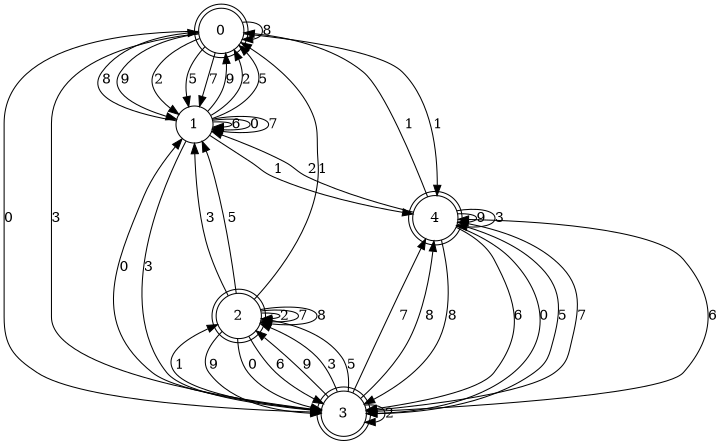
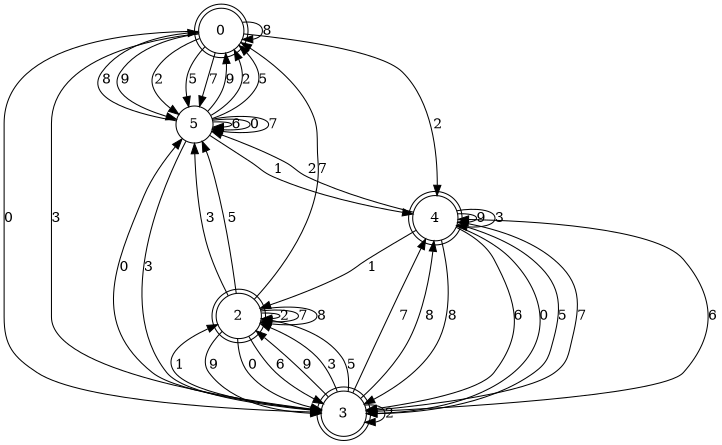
(371, 81) -> (346, 274)
(195, 125) -> (195, 125)
(438, 125) -> (438, 125)
(323, 169) -> (323, 169)
